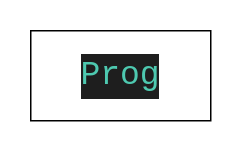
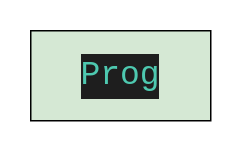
(121, 76) -> (121, 76)
